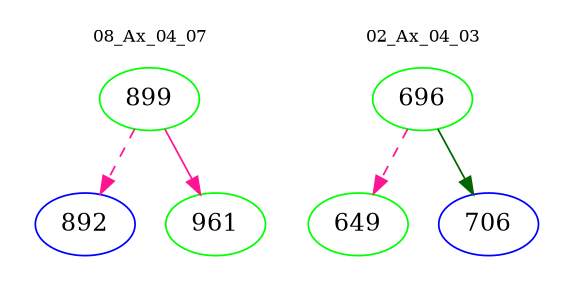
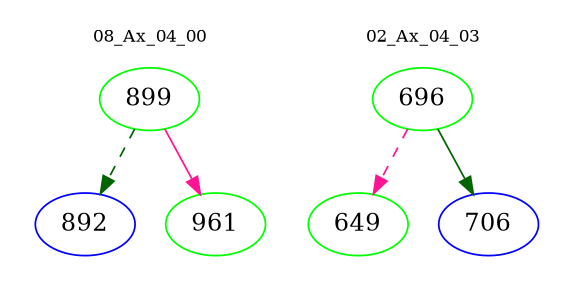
(150, 37) -> (150, 37)
(122, 154) -> (122, 154)
